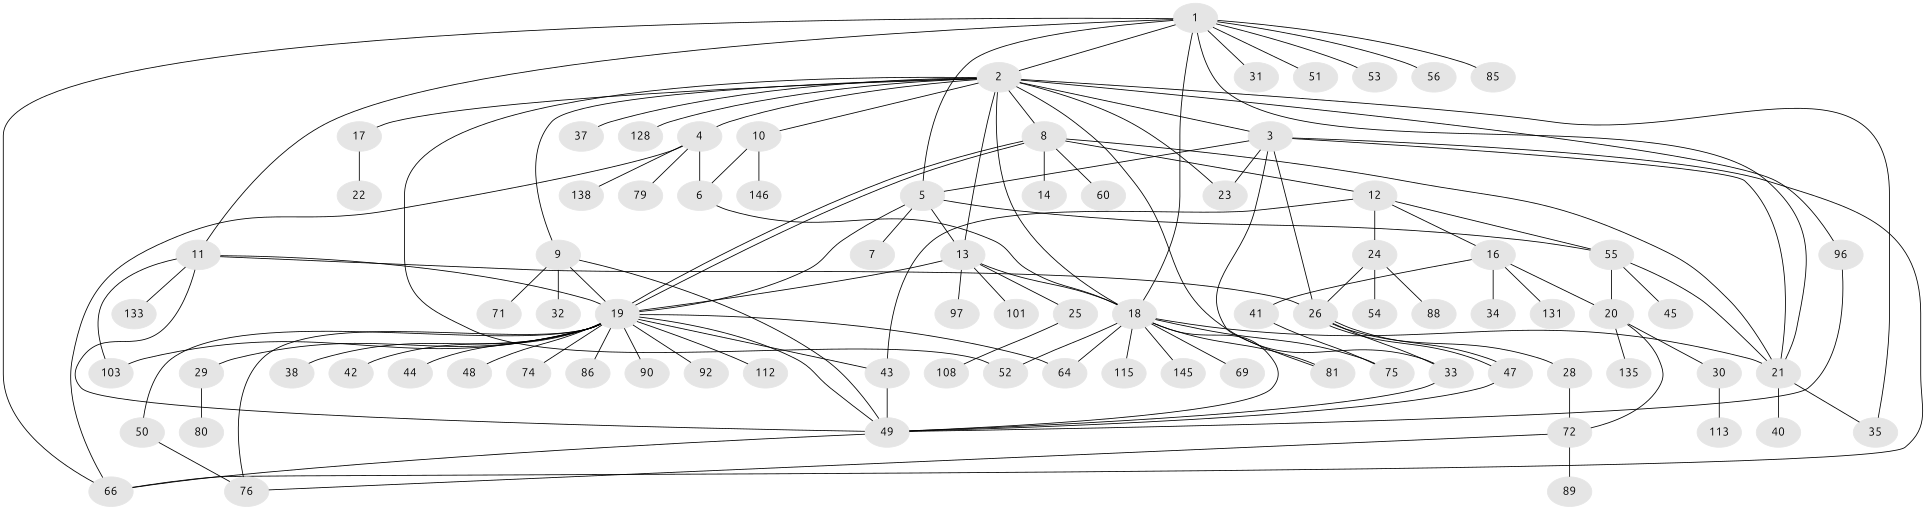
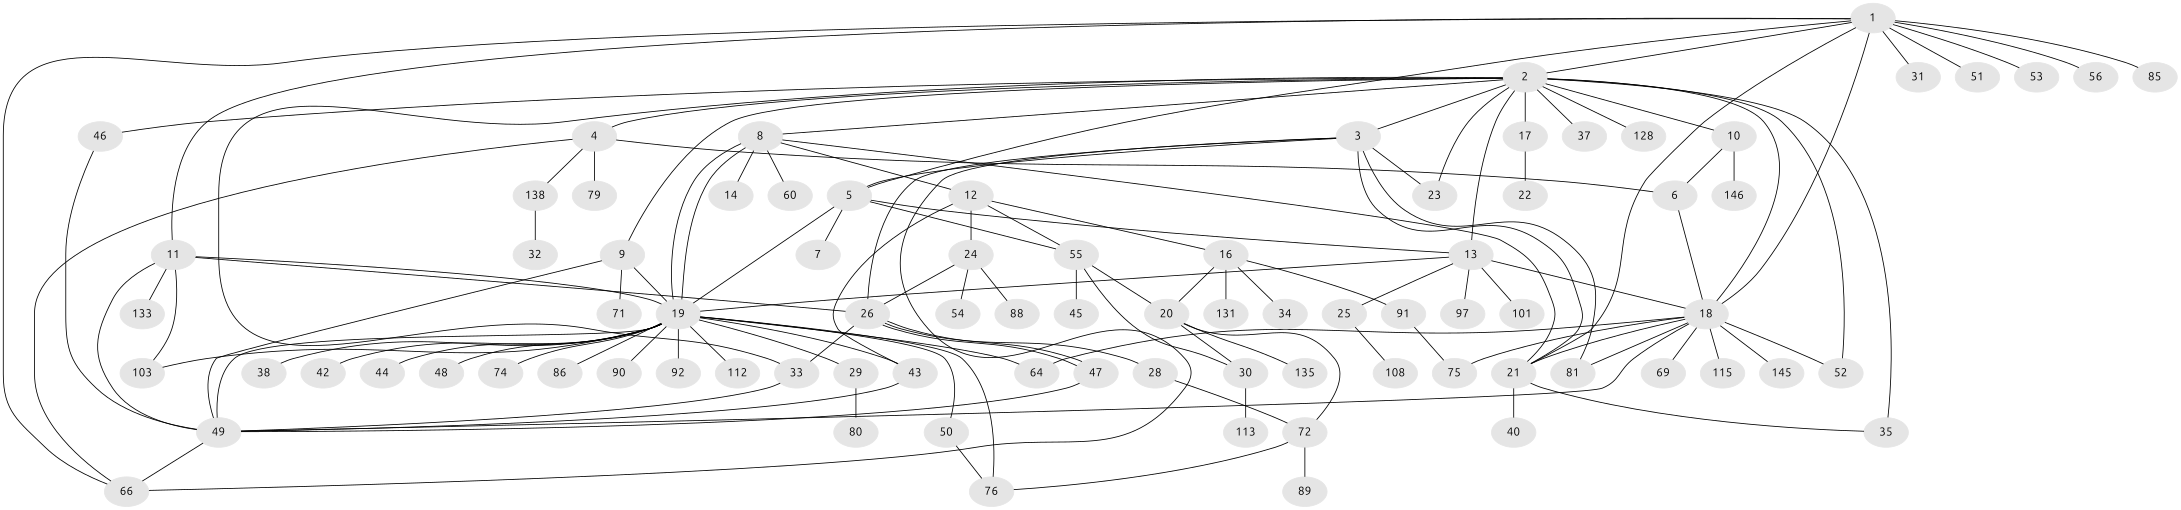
(1841, 255) -> (100, 136)
(558, 285) -> (535, 225)
(1705, 303) -> (1133, 326)
(1256, 314) -> (1404, 314)
